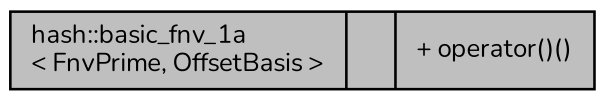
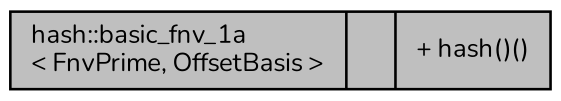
(495, 49) -> (473, 49)
